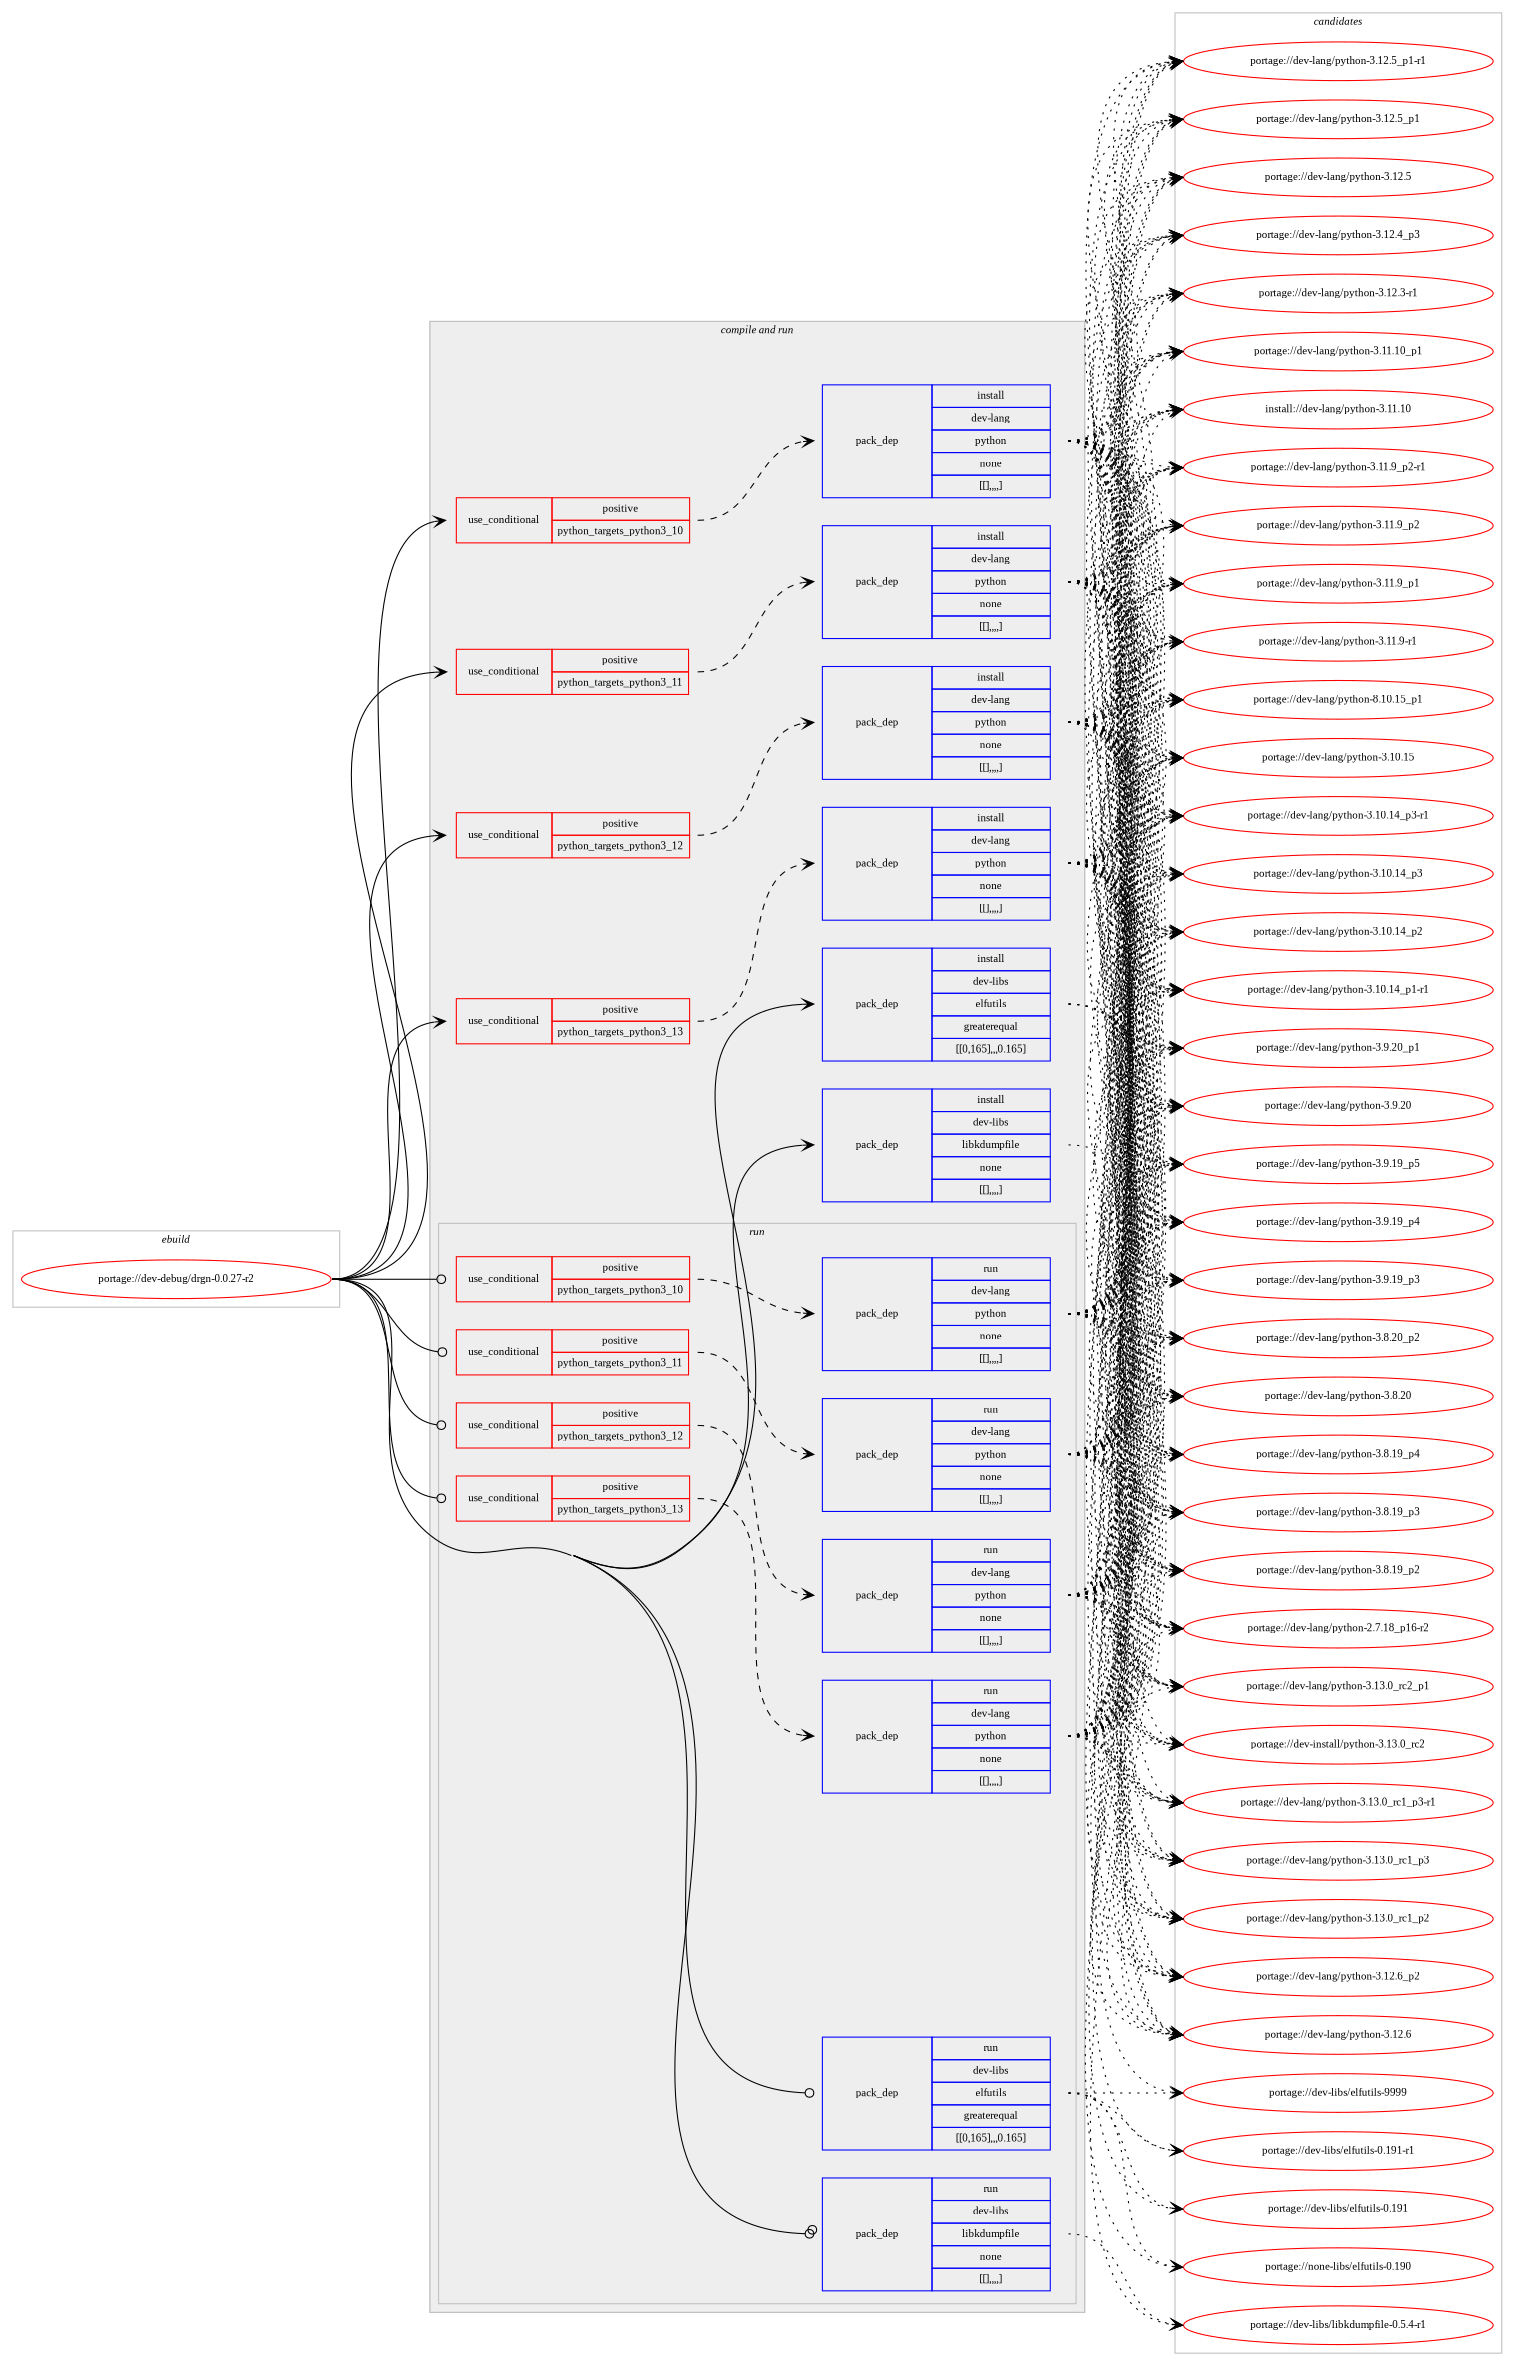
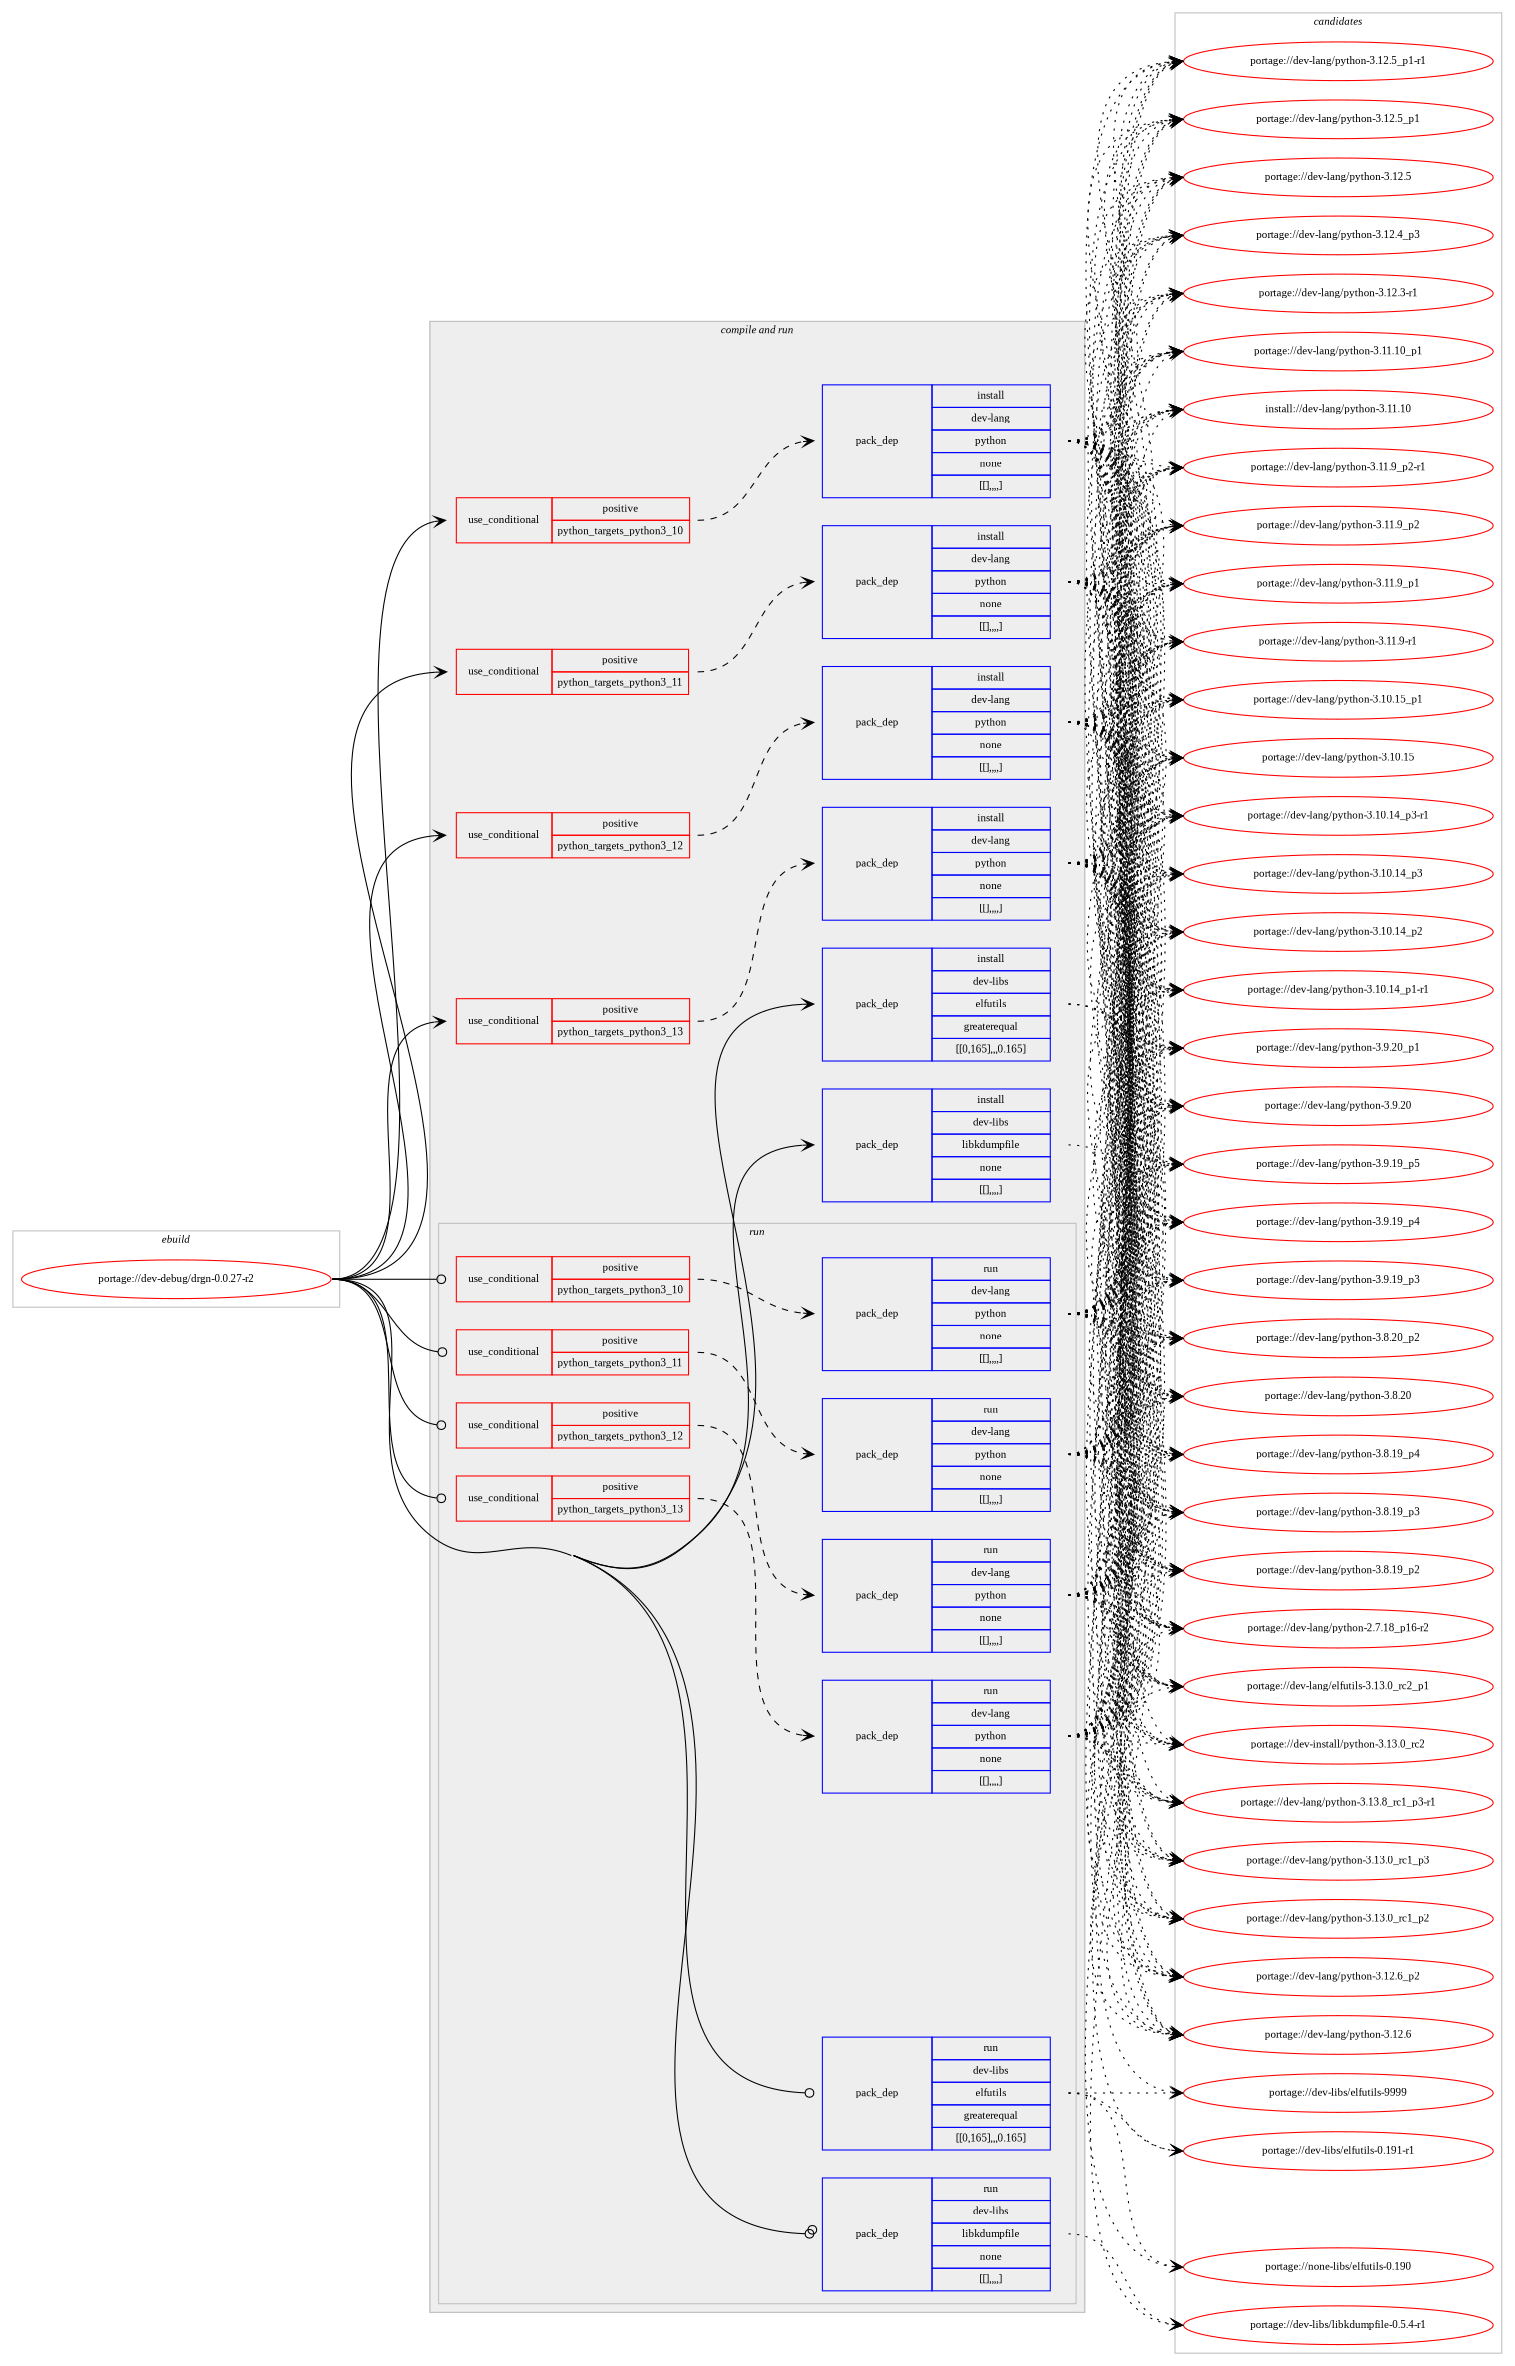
(1338, 700) -> (1338, 700)
(1338, 1687) -> (1338, 1687)
(1338, 1803) -> (1338, 1803)
(1338, 2209) -> none
